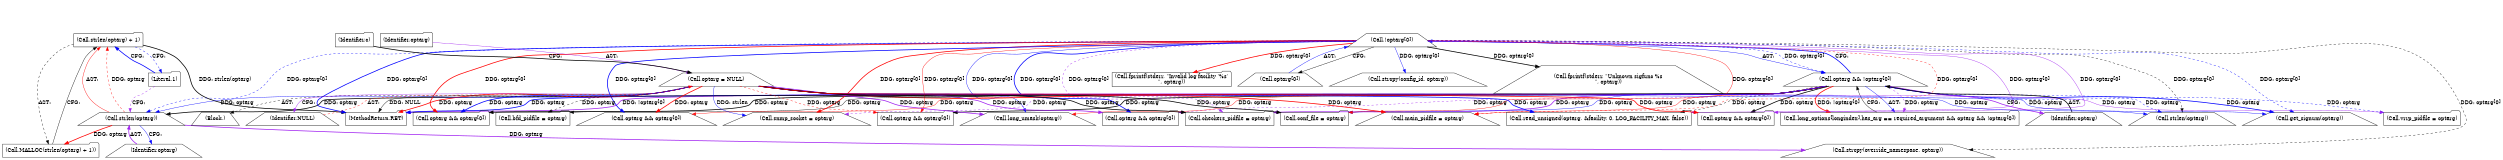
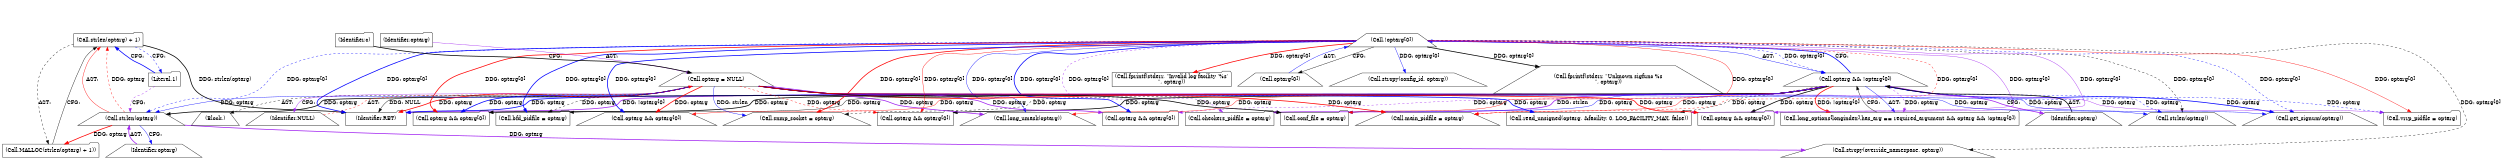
none -> (1923, 47)
none -> (799, 48)
(1337, 95) -> (1337, 95)
(1077, 103) -> none
(1573, 103) -> (1573, 103)
(376, 119) -> (376, 119)
